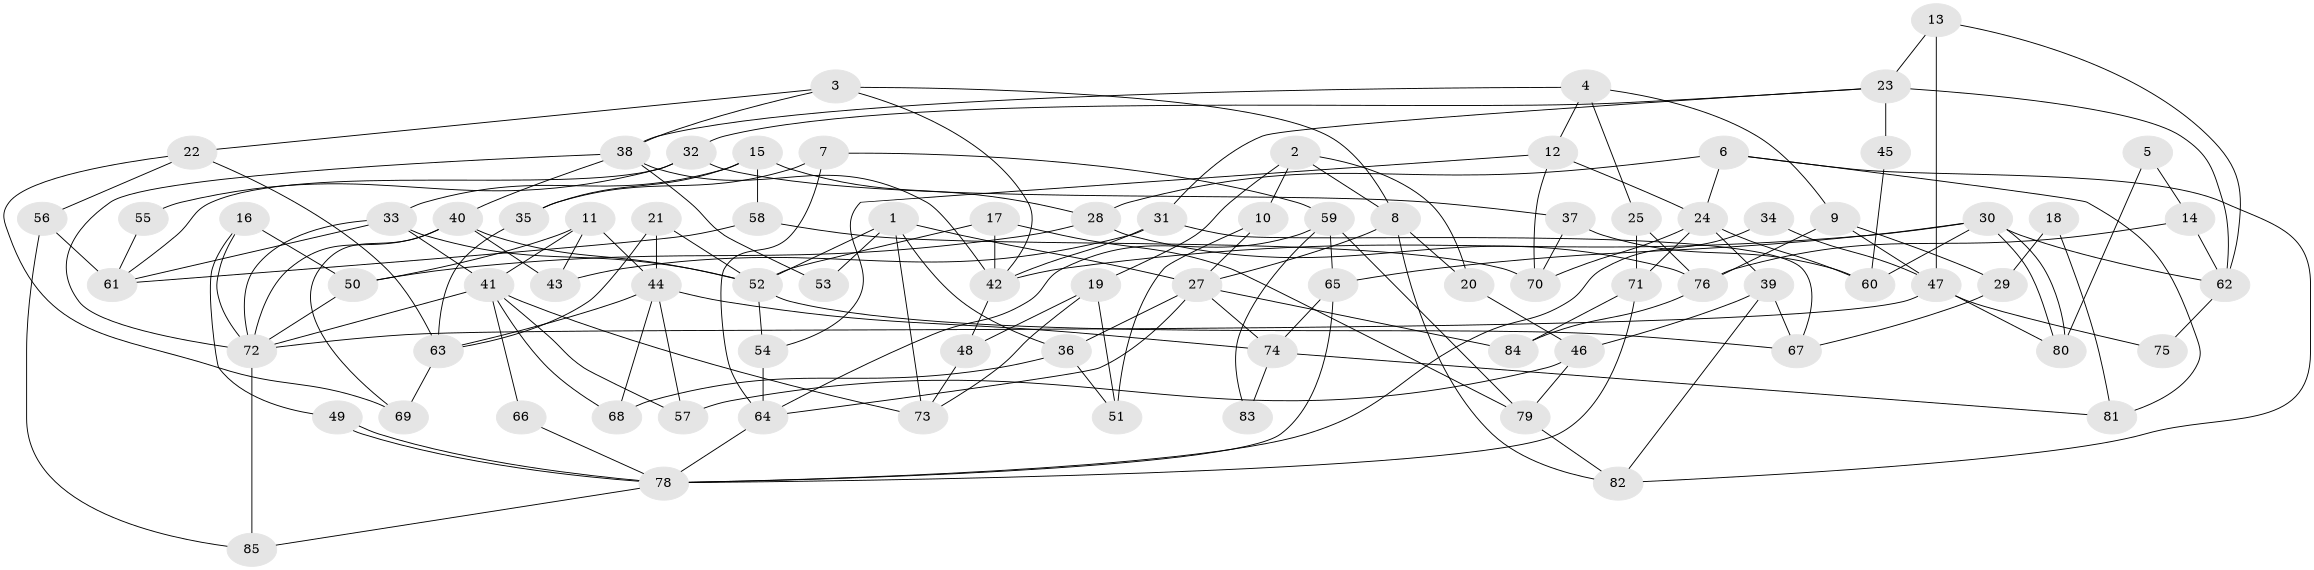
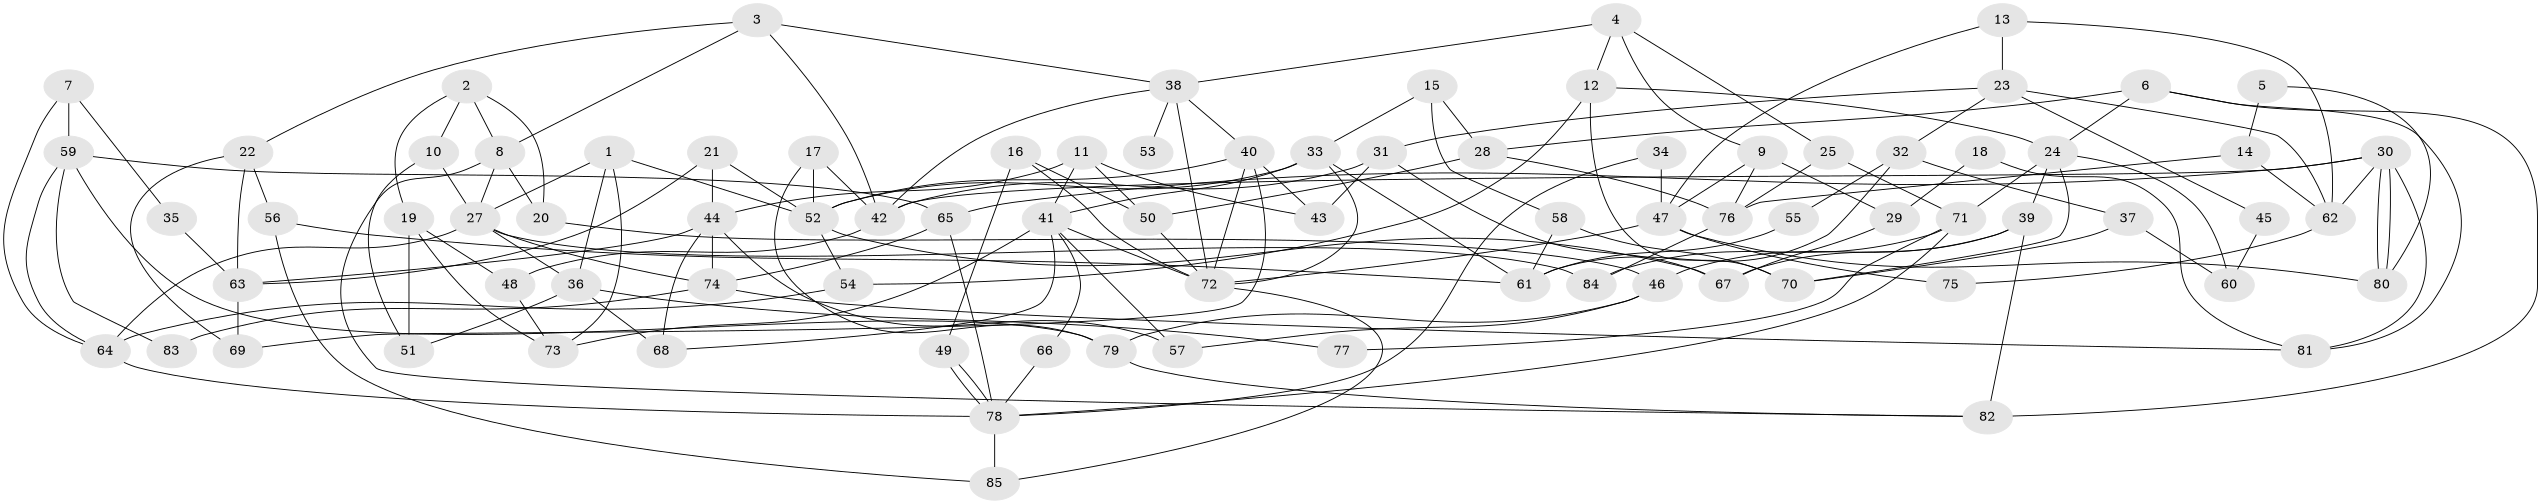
(641, 186) -> none
(868, 243) -> none
(1921, 256) -> (2423, 282)
none -> (1342, 351)
